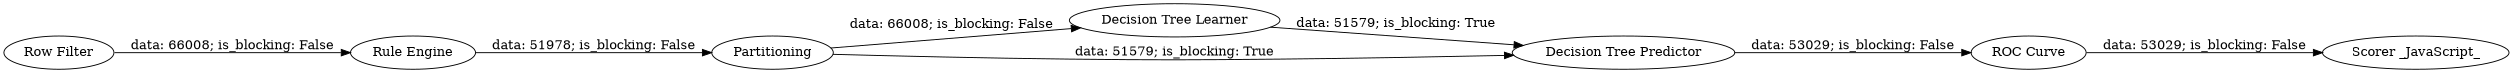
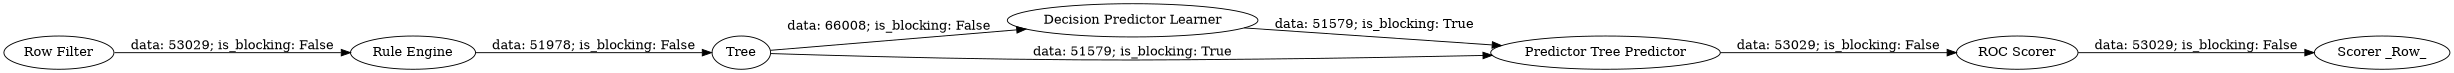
(1175, 20) -> (1133, 20)
(232, 46) -> (232, 46)
(773, 53) -> (741, 53)
(1624, 53) -> (1606, 53)
(2029, 53) -> (2017, 53)
(2416, 53) -> (2382, 53)
